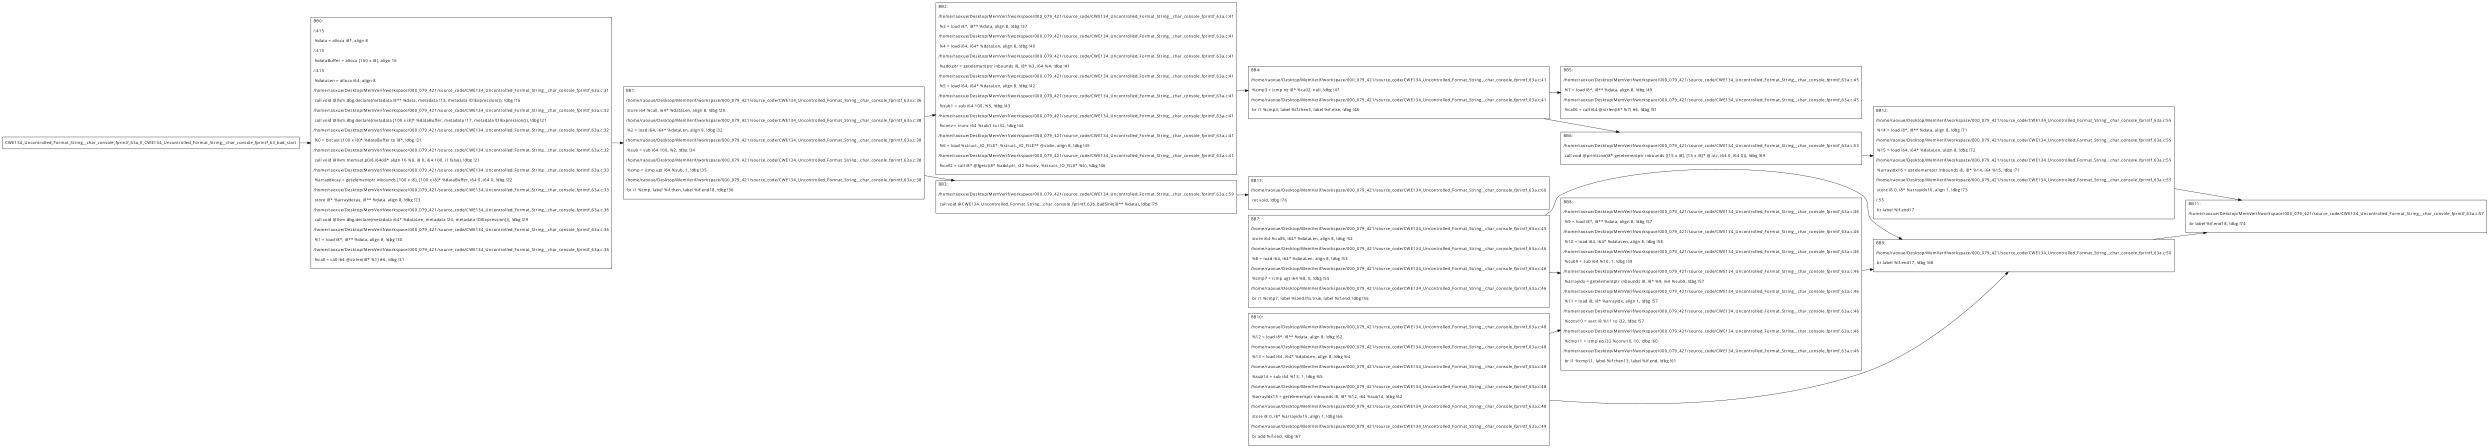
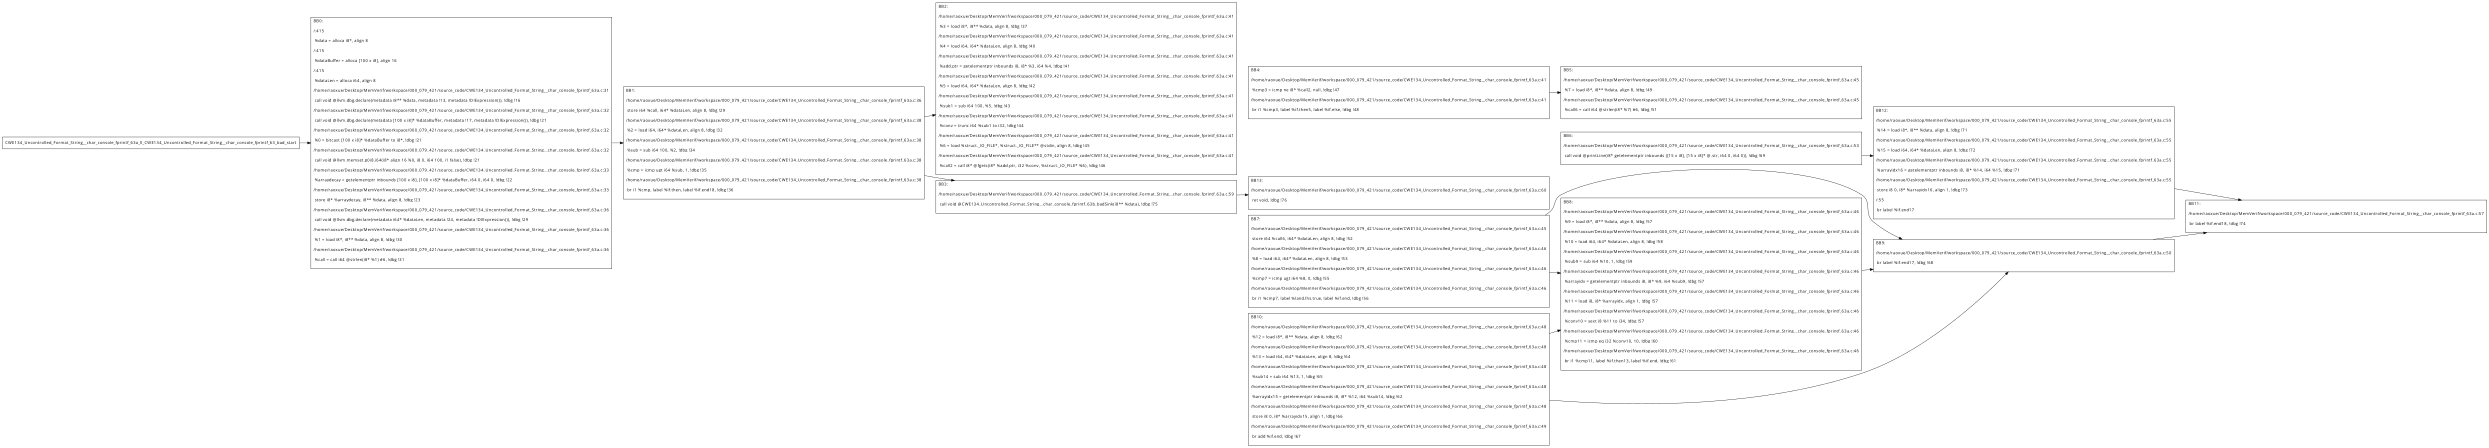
(1241, 91) -> none
(1580, 125) -> none
(1604, 321) -> (1604, 321)
